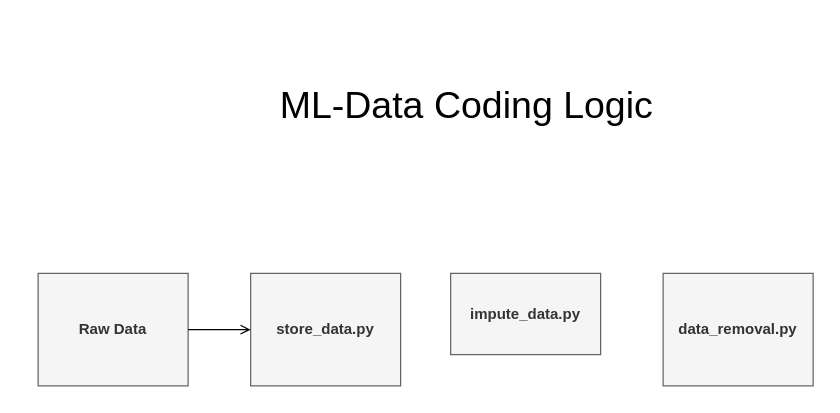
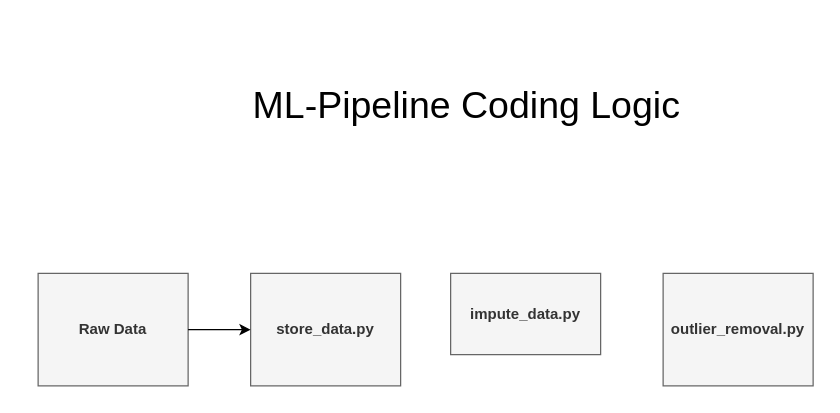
(467, 104) -> (467, 104)
(243, 329) -> (241, 329)
(738, 329) -> (738, 329)
